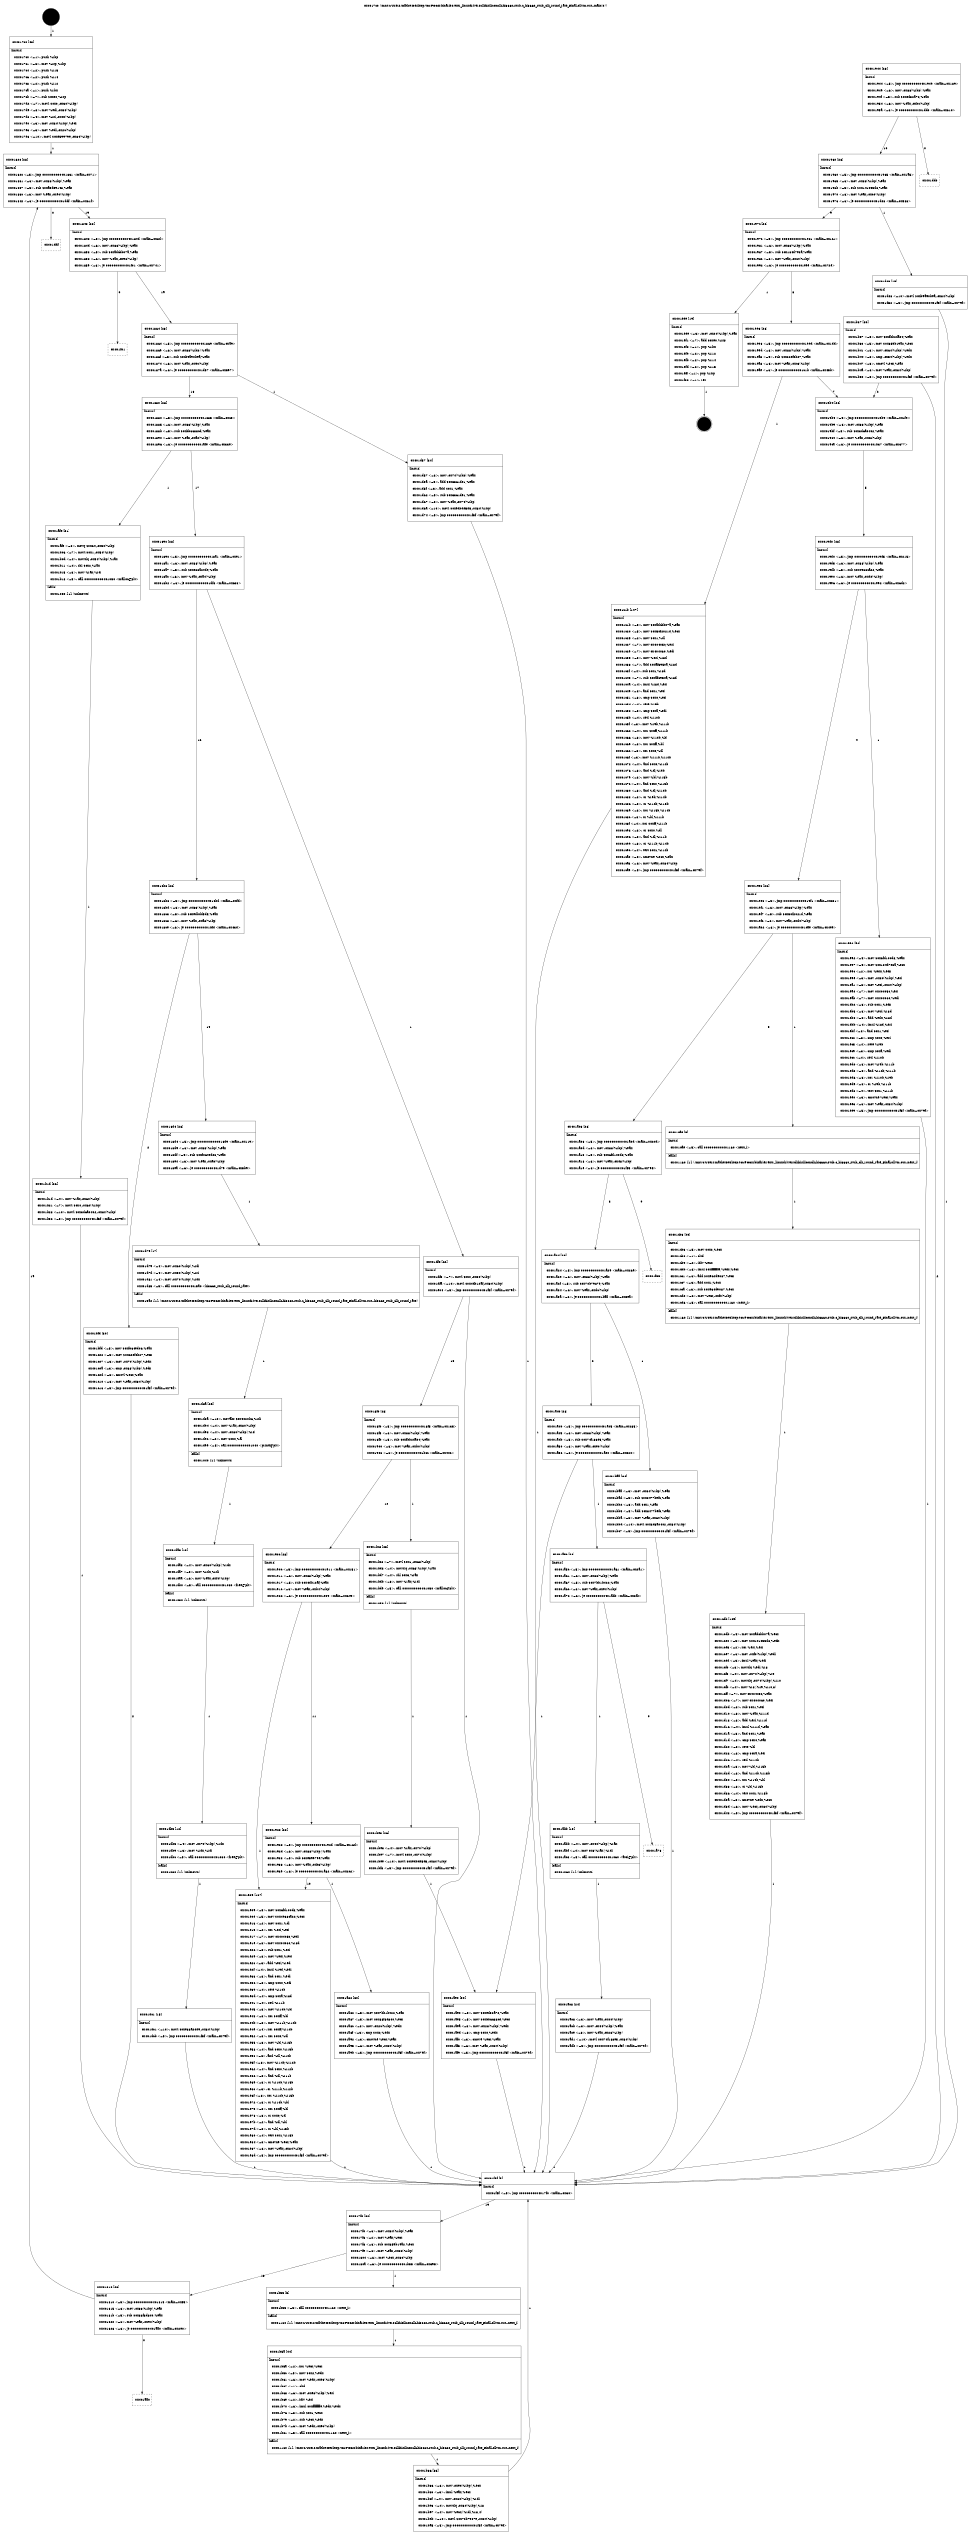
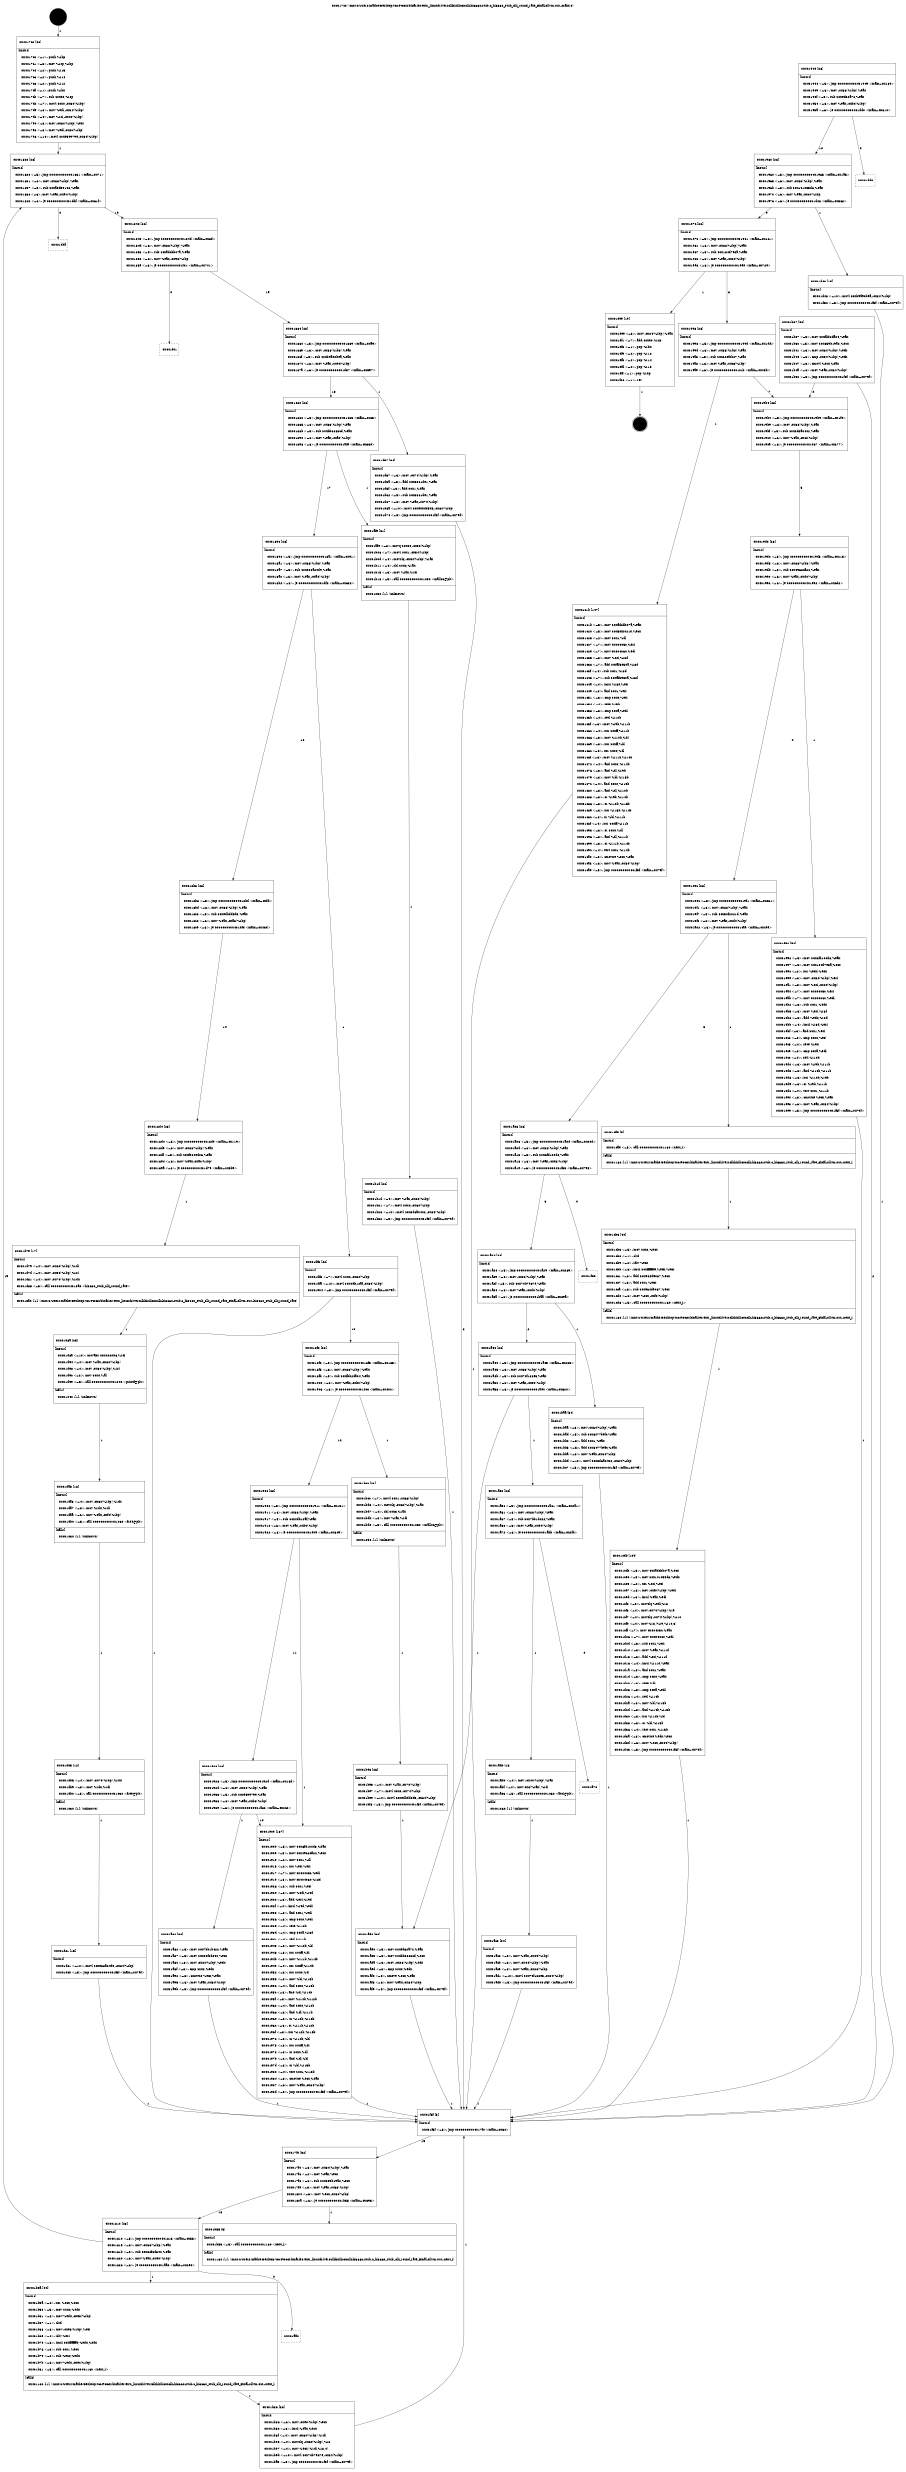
(131, 1361) -> none
(528, 1361) -> (463, 1329)
(393, 2336) -> (151, 2276)
